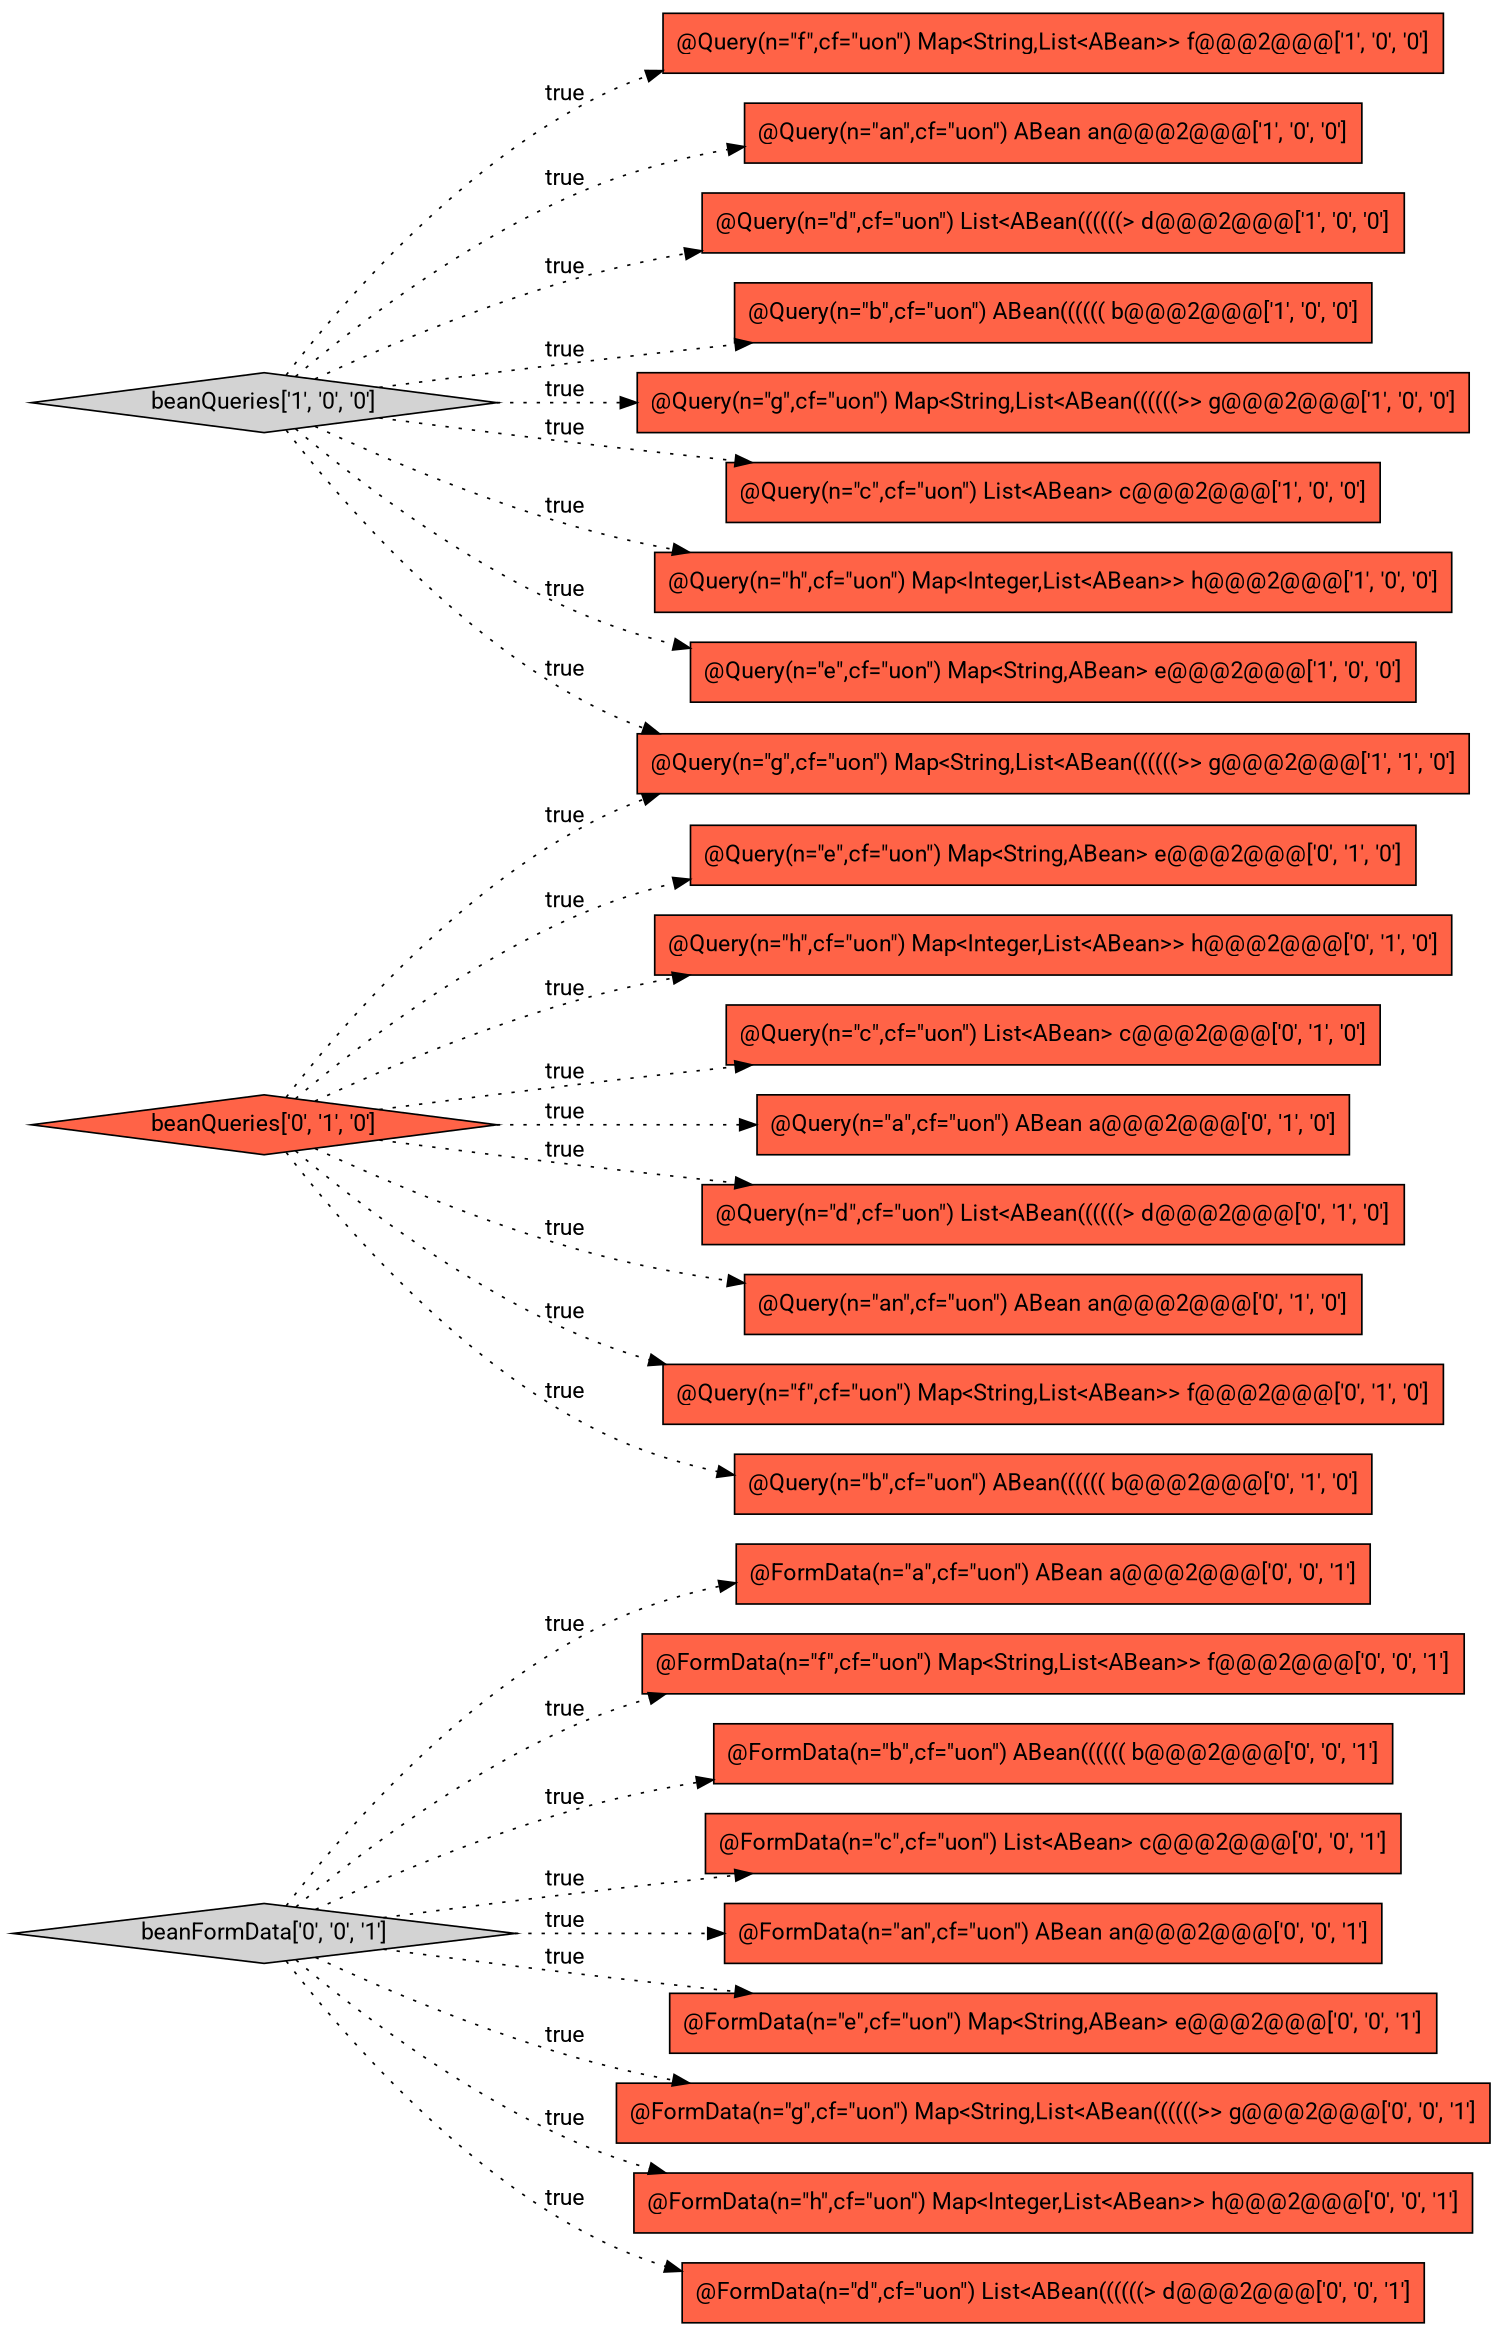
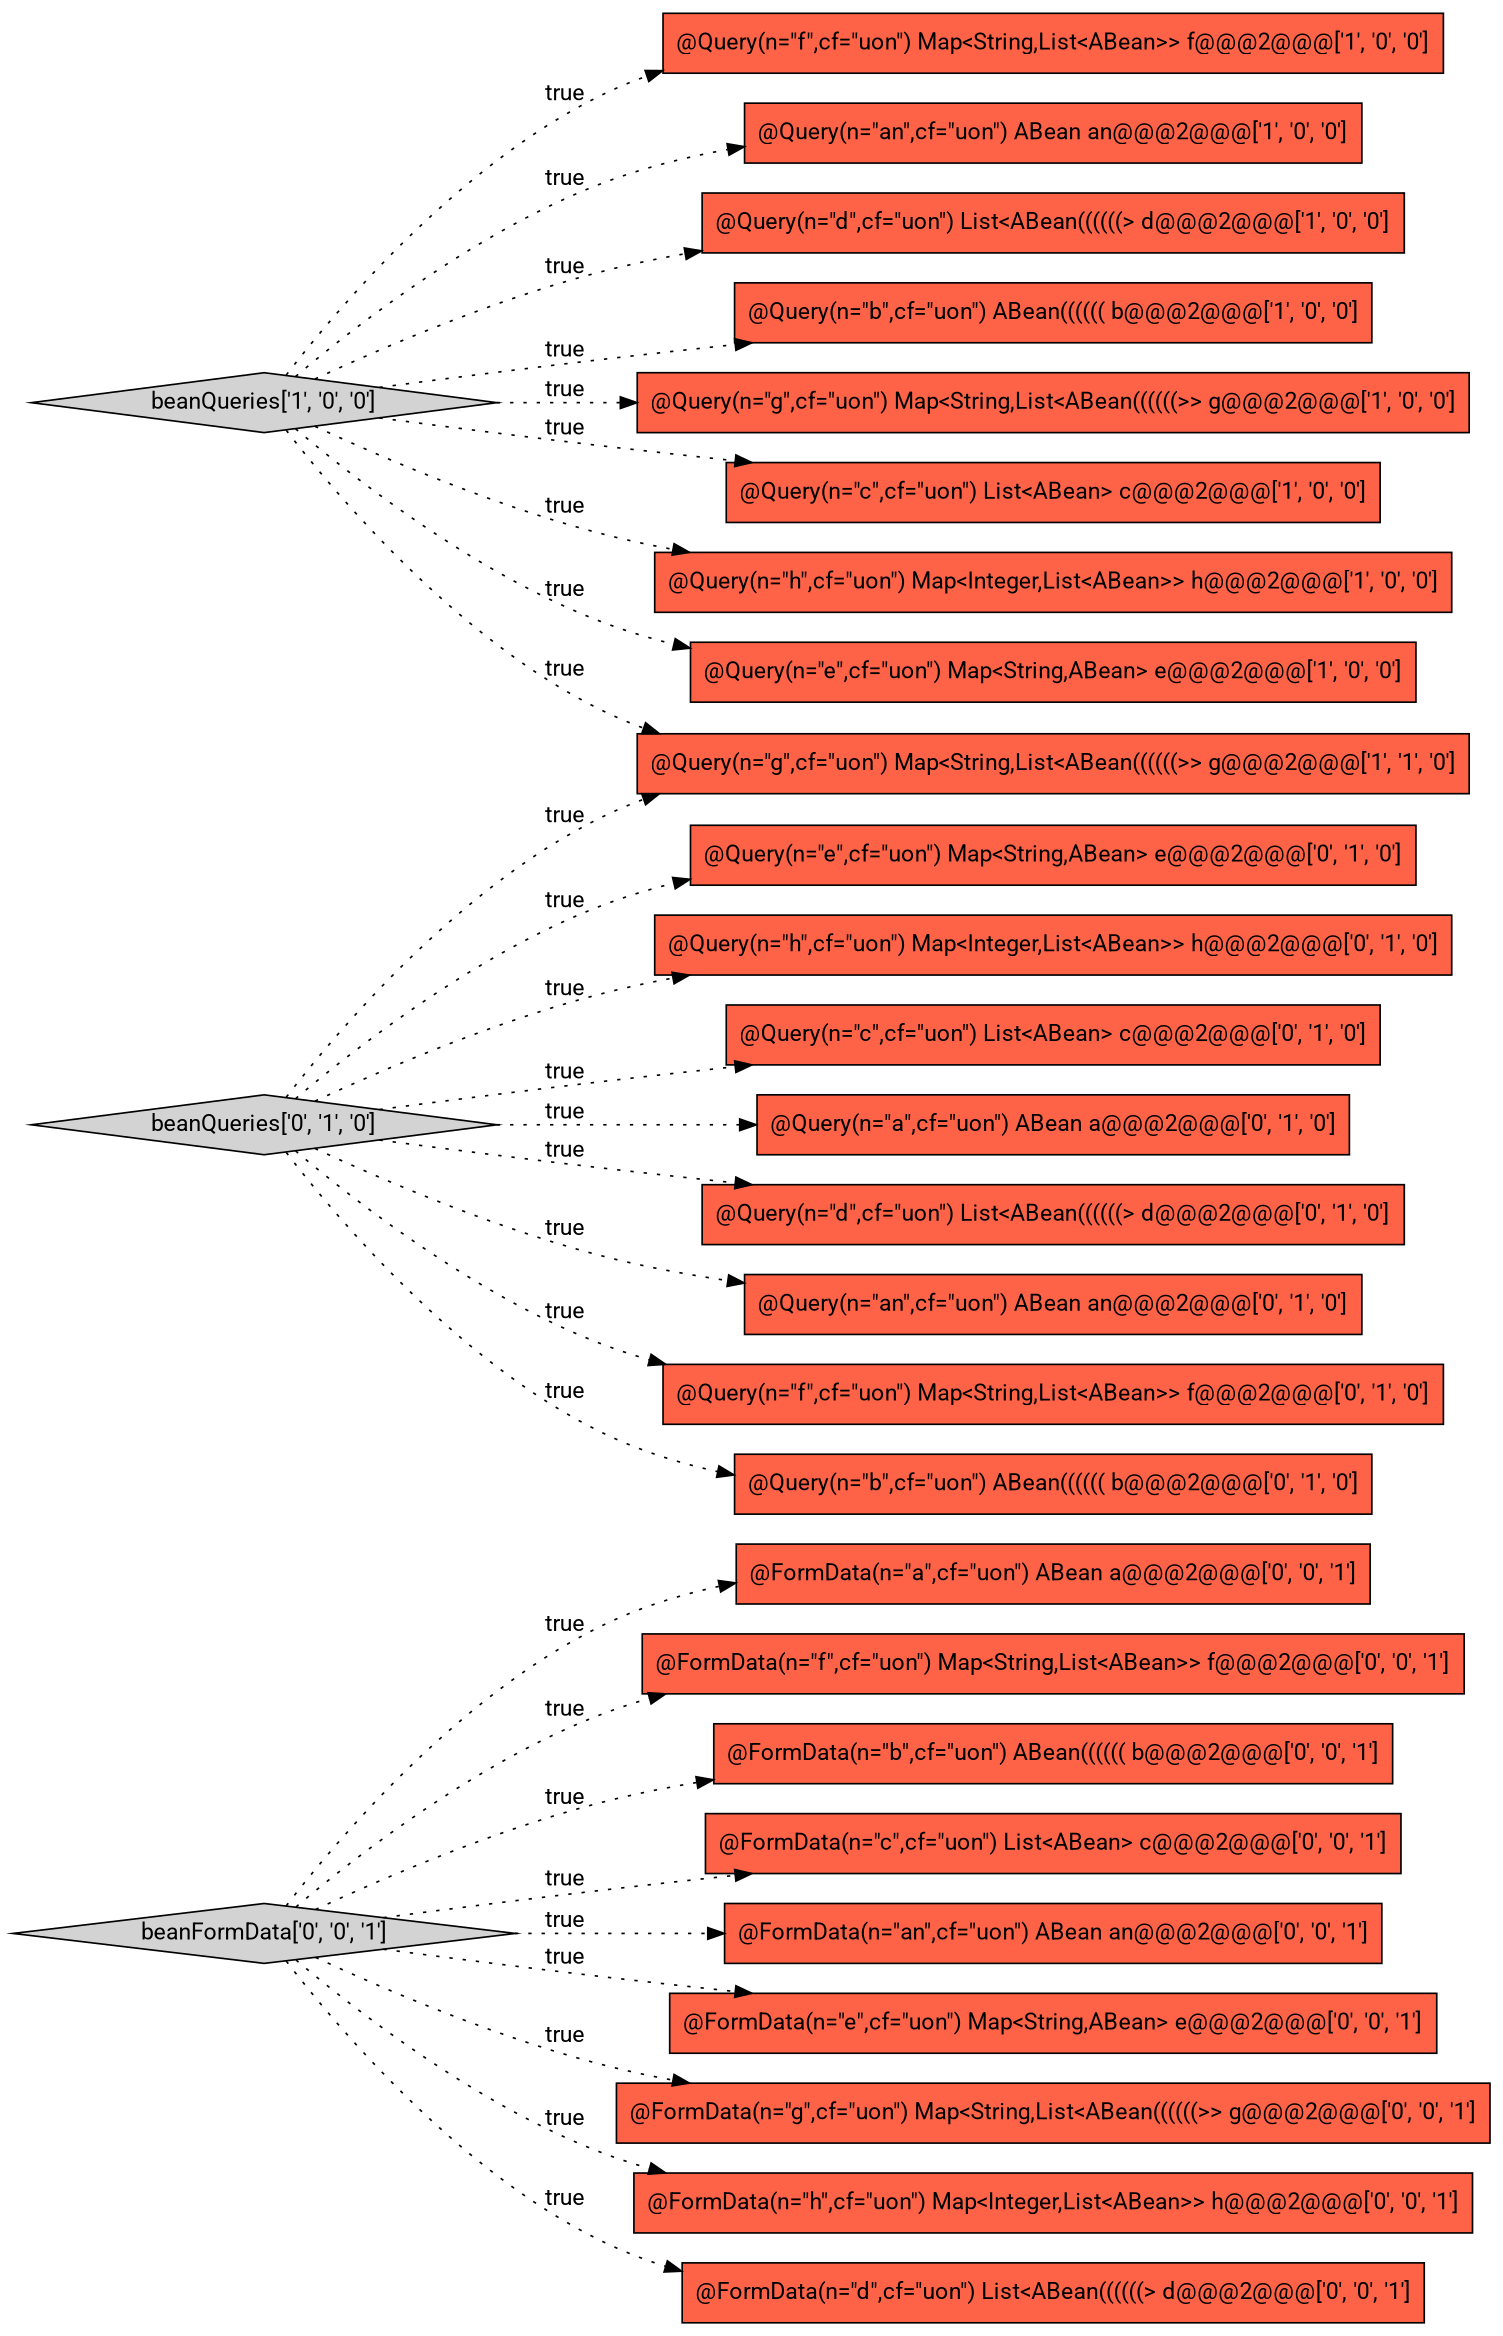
(264, 1125) -> (264, 1125)
